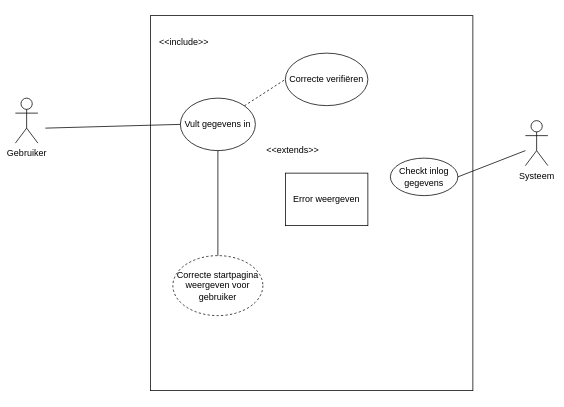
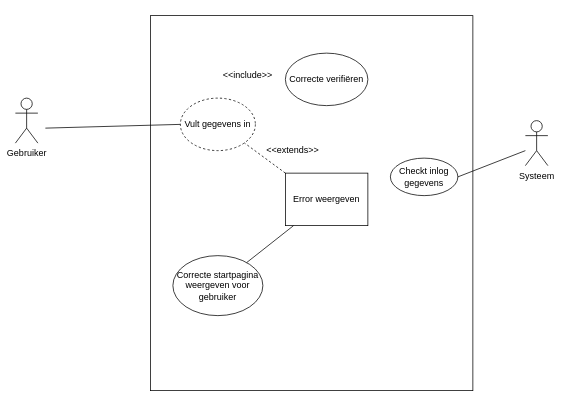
(184, 42) -> (248, 75)
(265, 92) -> none
(218, 124) -> (218, 124)
none -> (265, 158)
(218, 203) -> (270, 244)
(218, 285) -> (218, 285)
